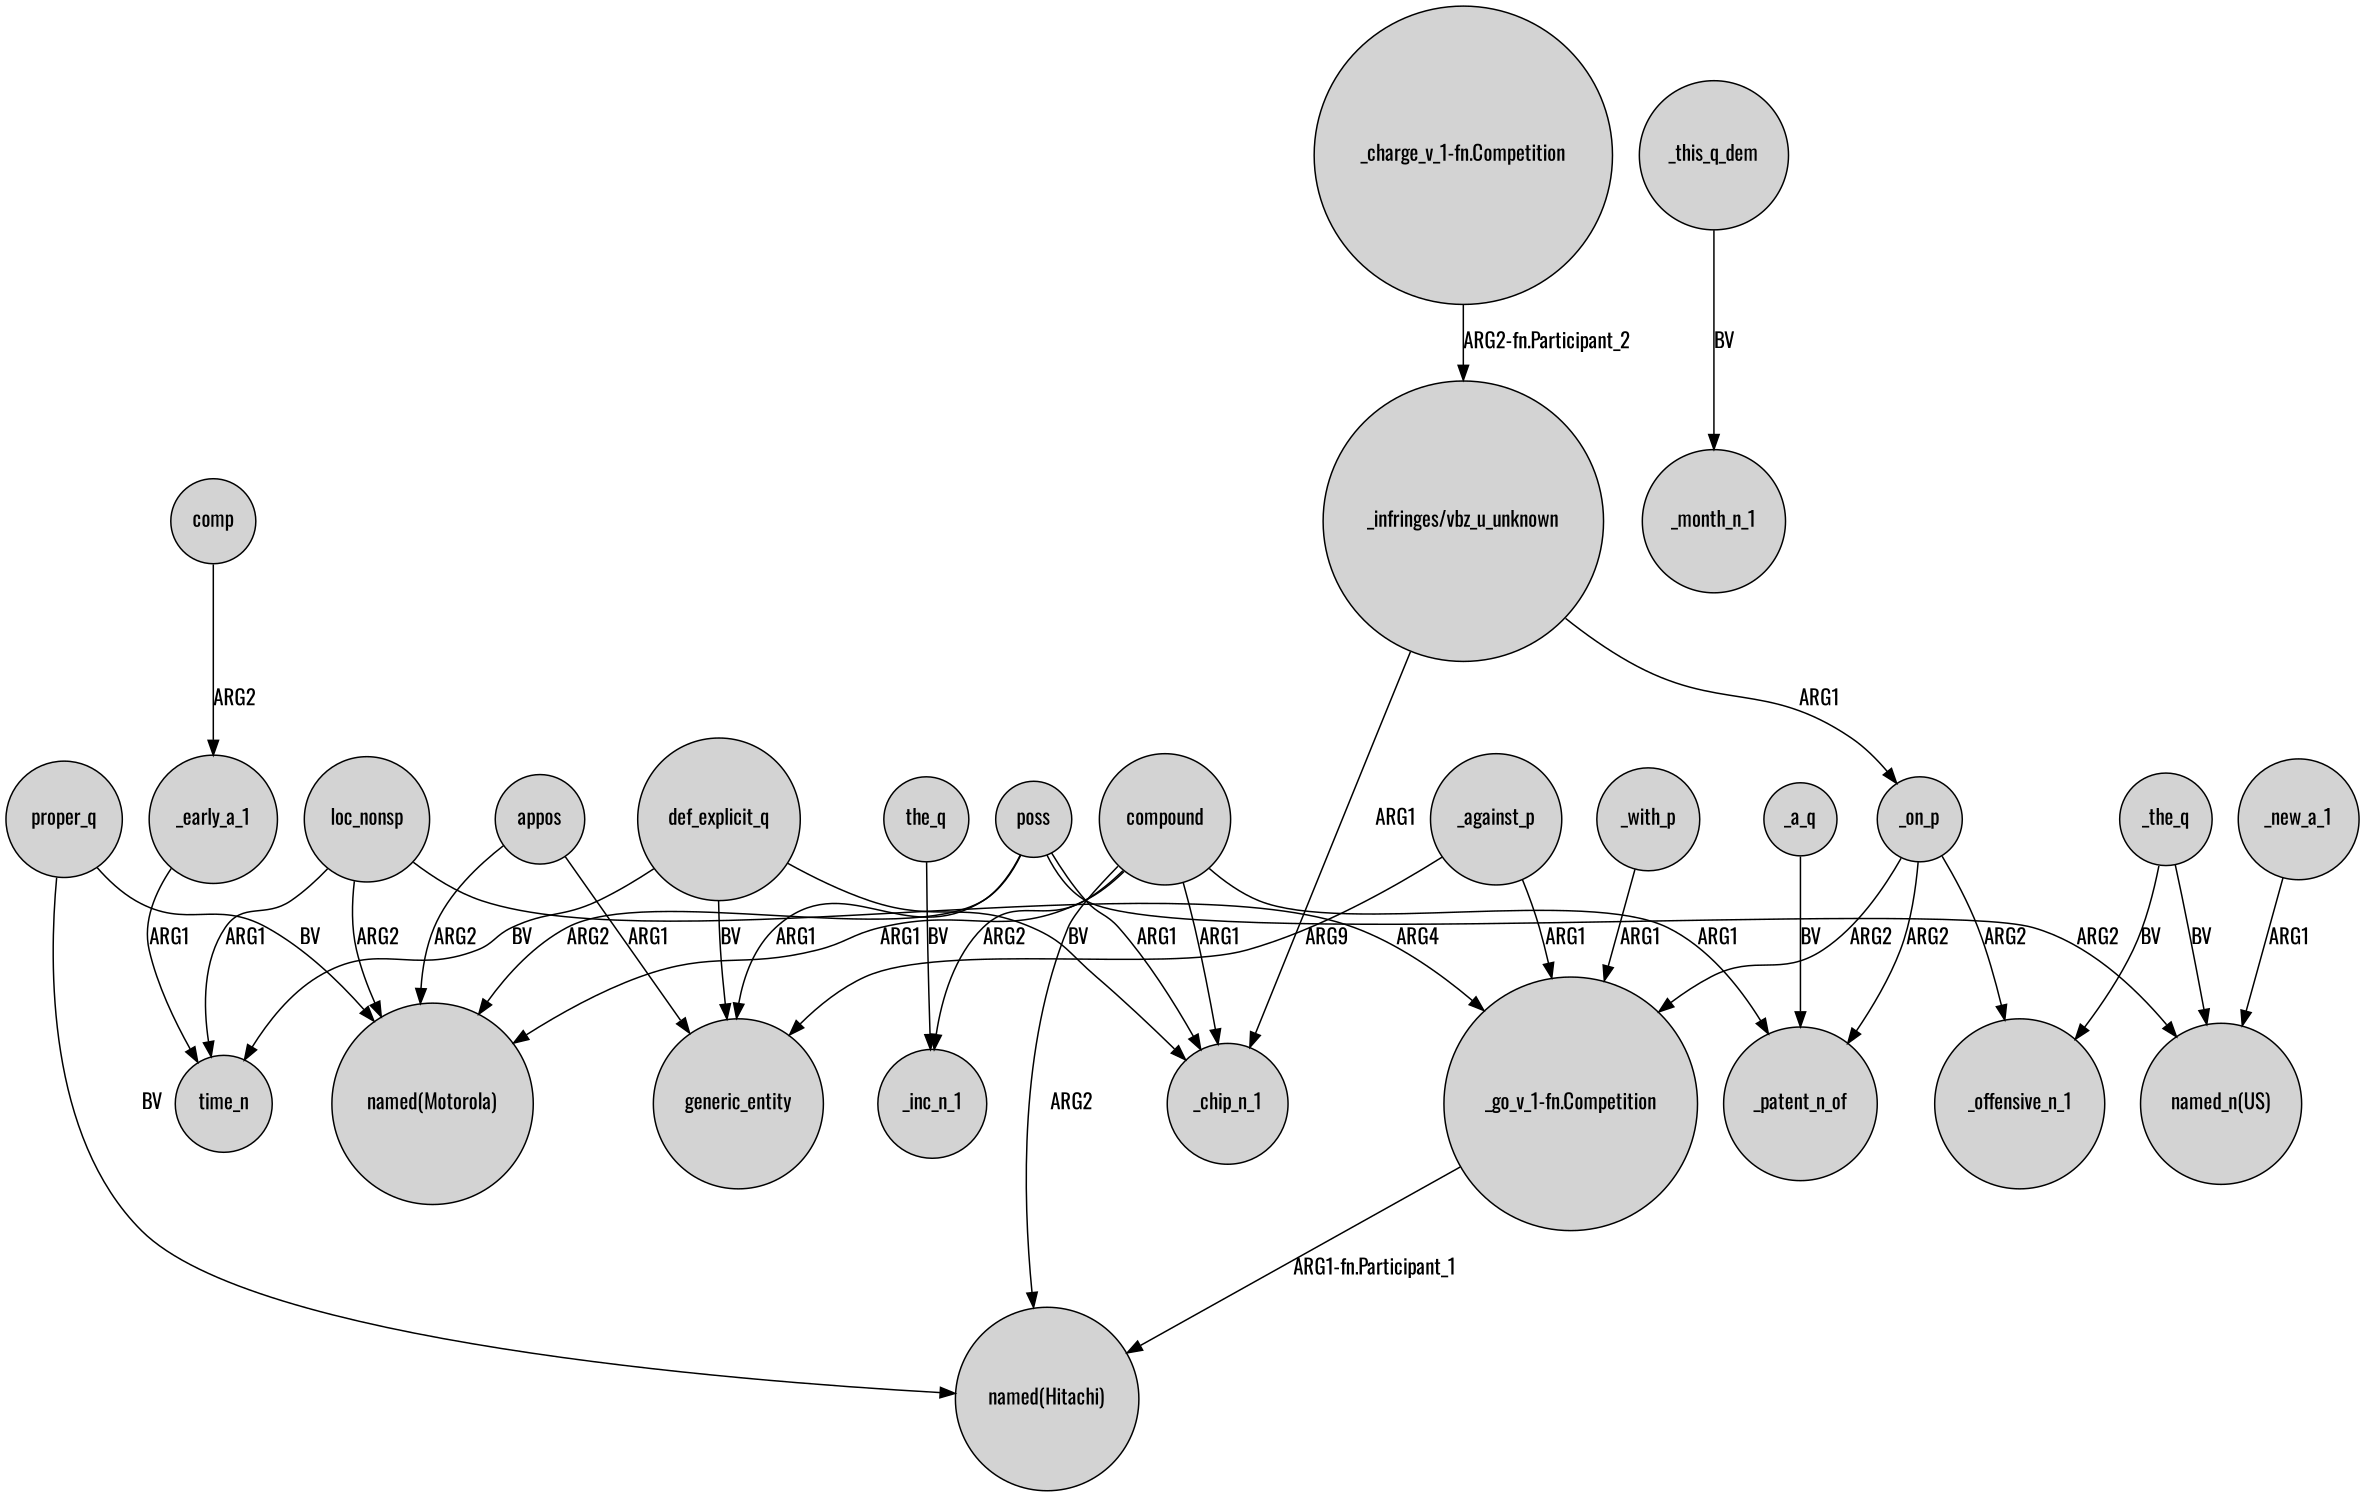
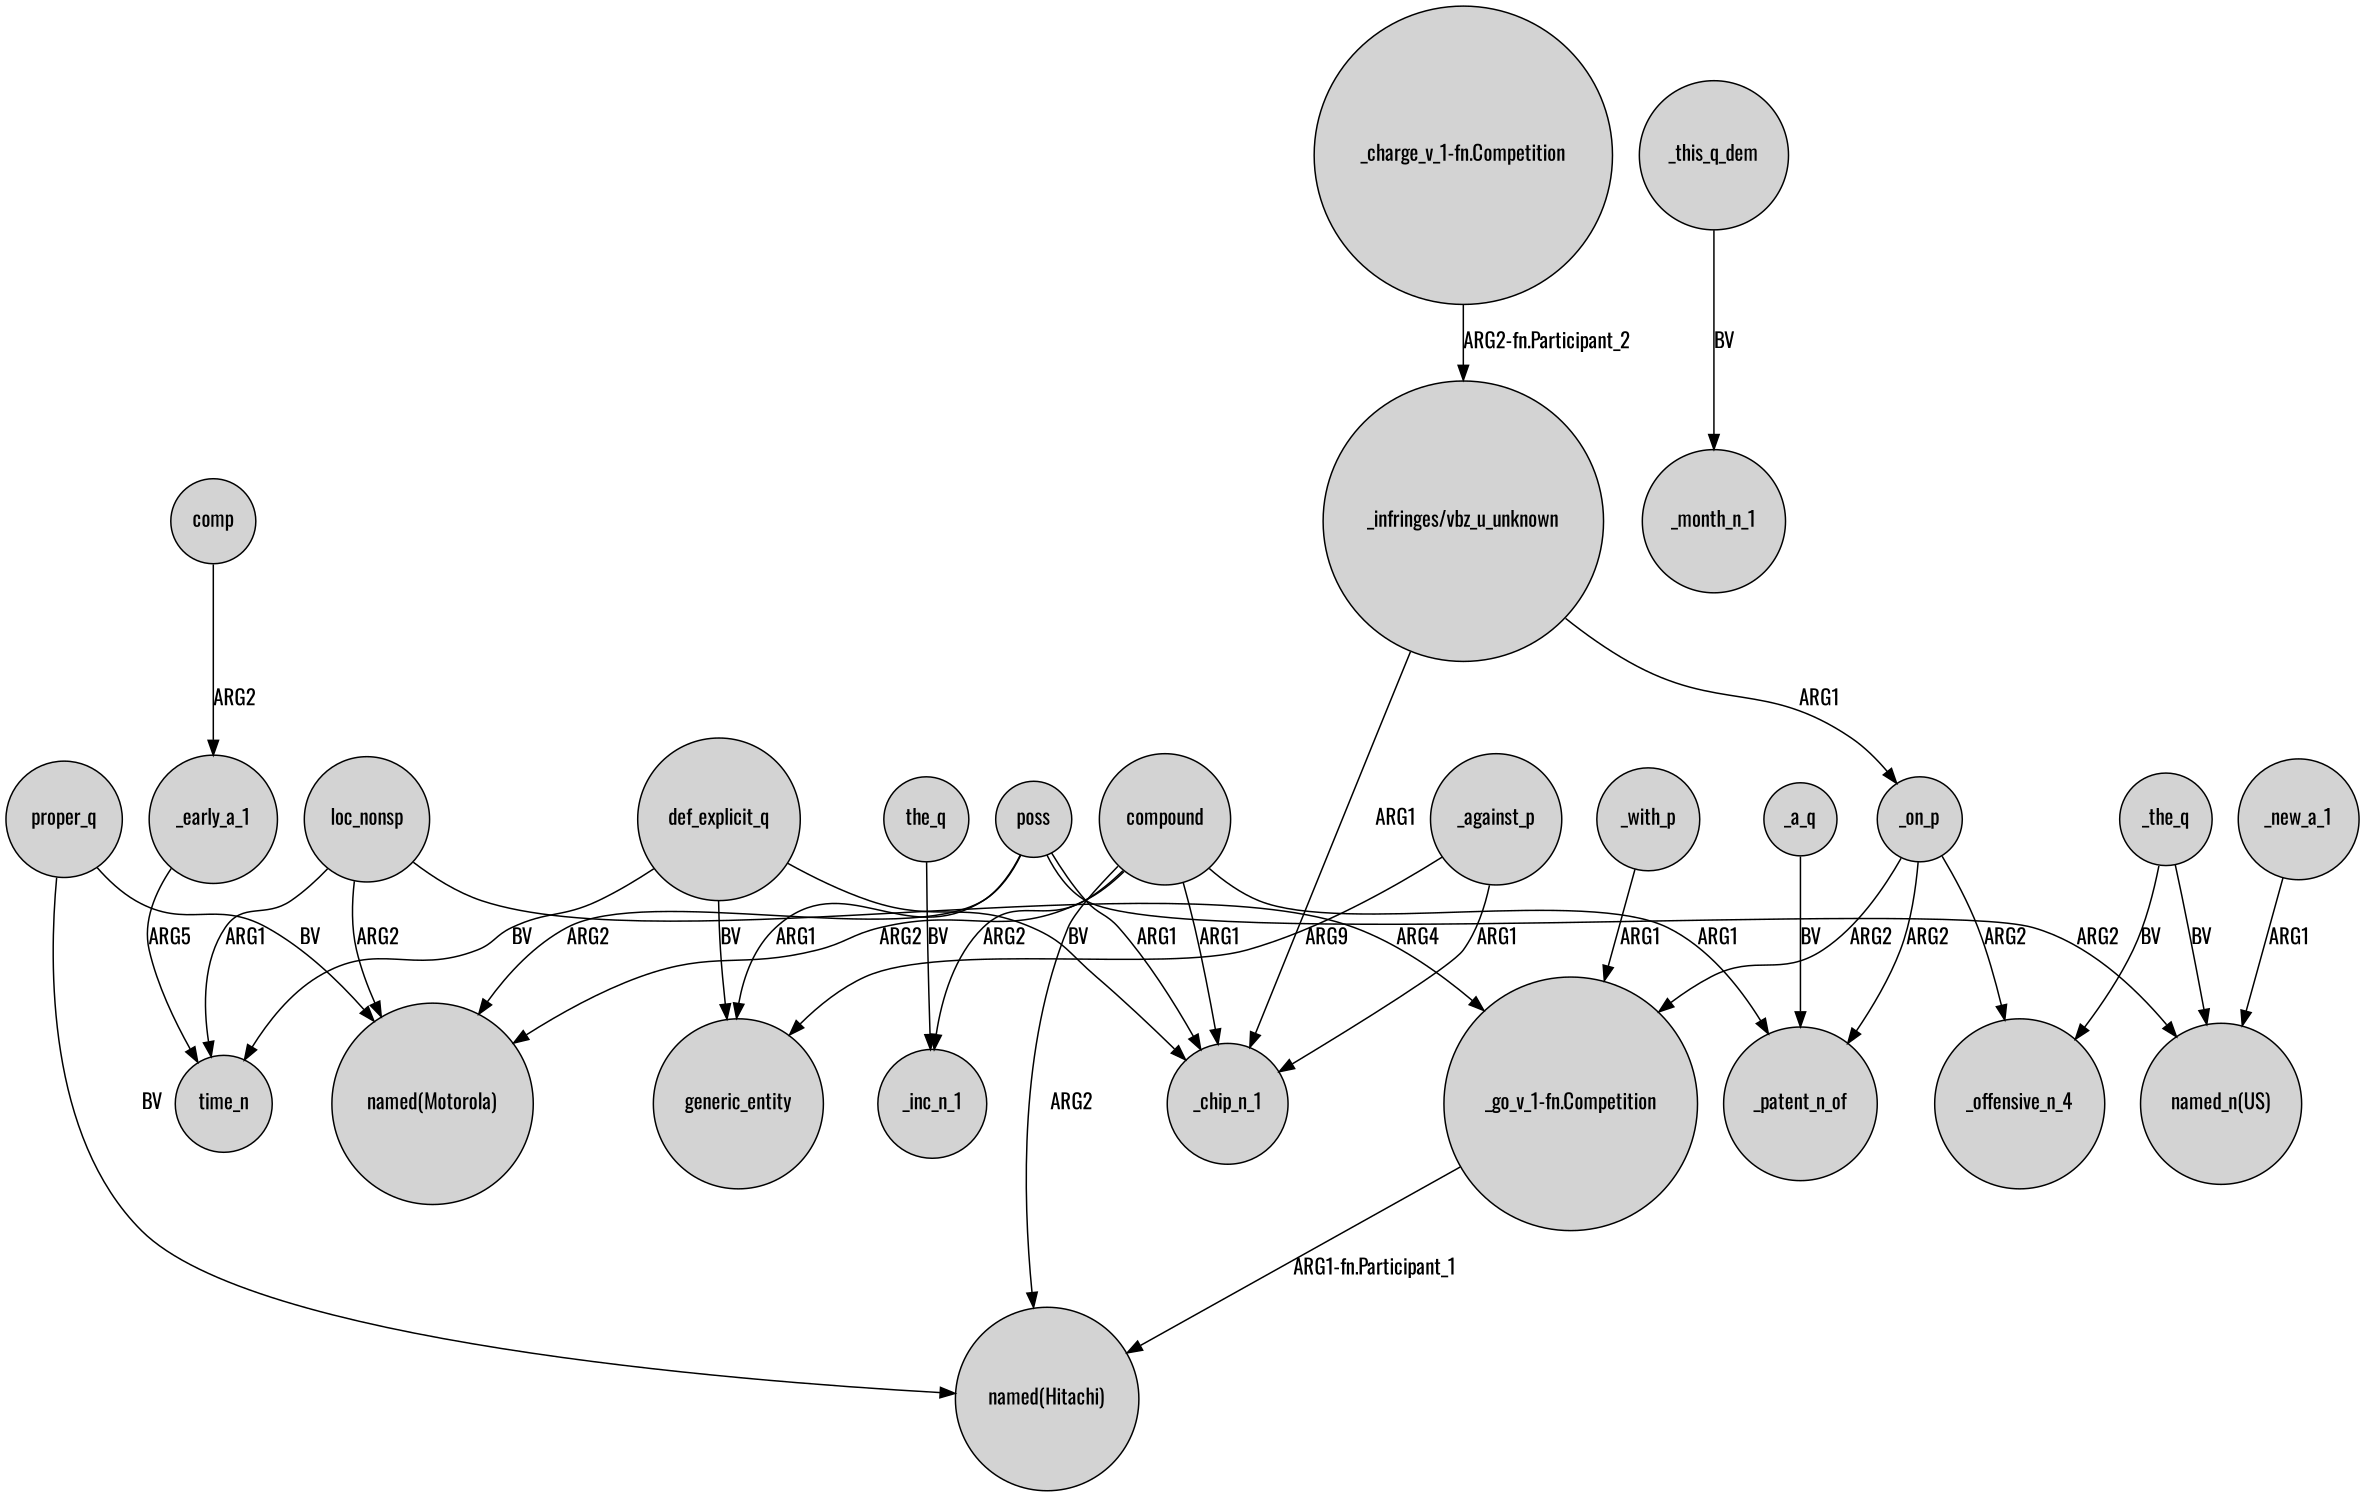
(540, 819) -> none
(1541, 934) -> (1409, 991)
(170, 939) -> (170, 939)
(901, 939) -> (901, 939)
(2020, 1104) -> (2020, 1104)
